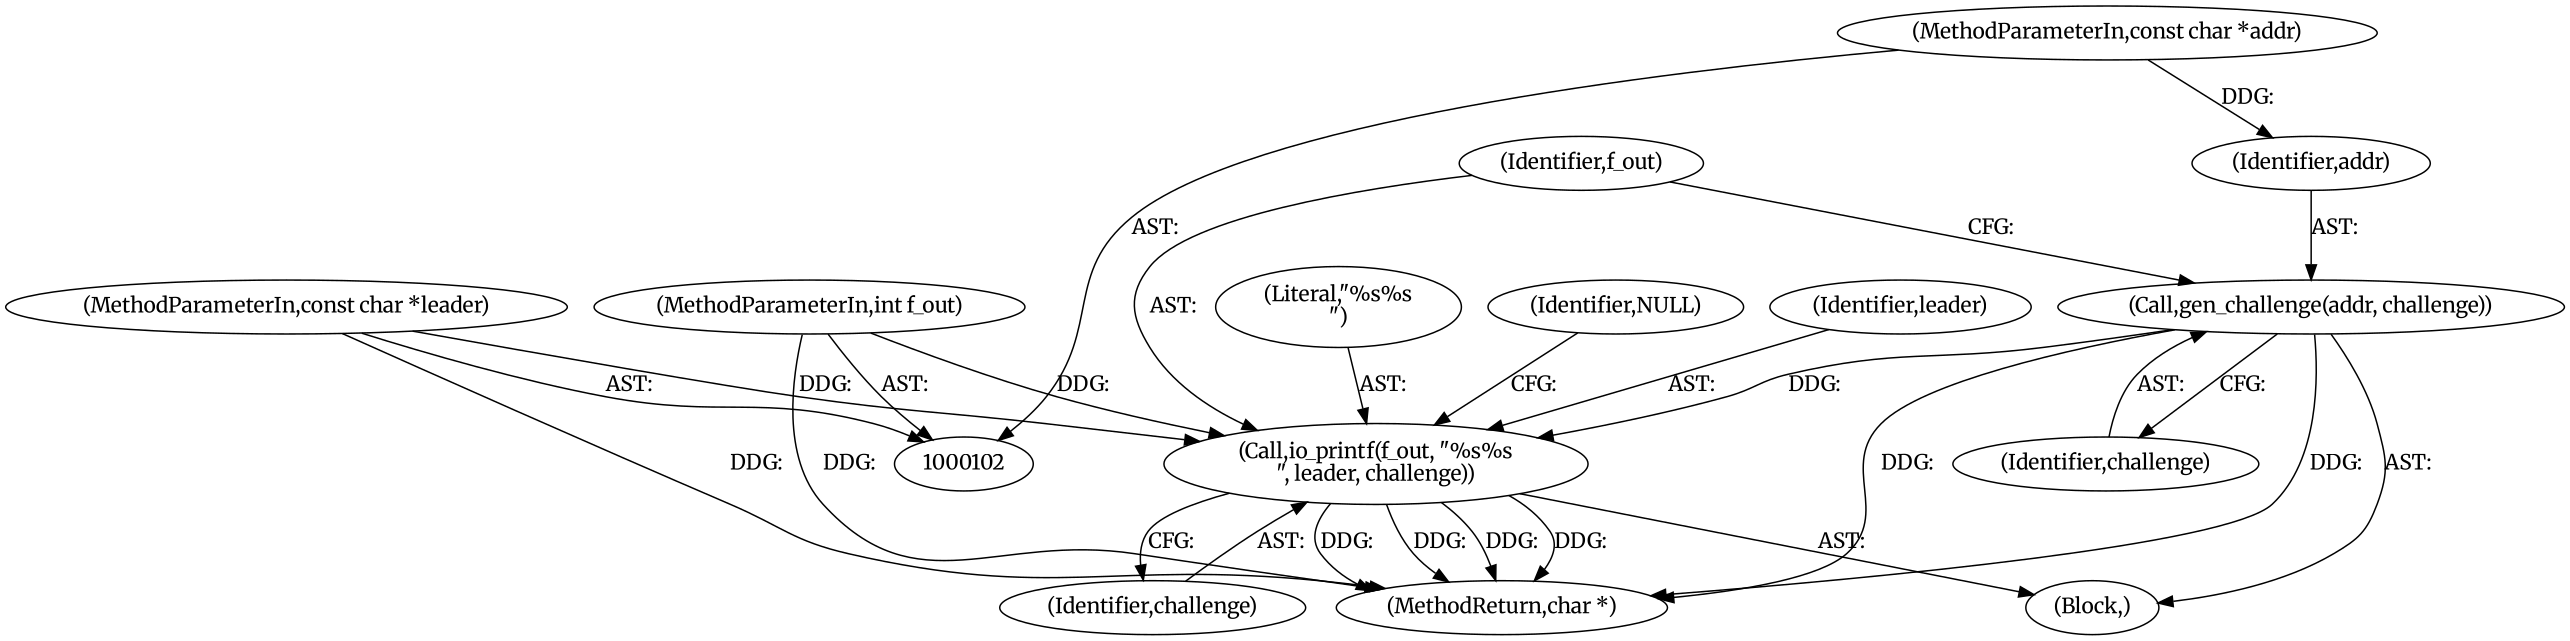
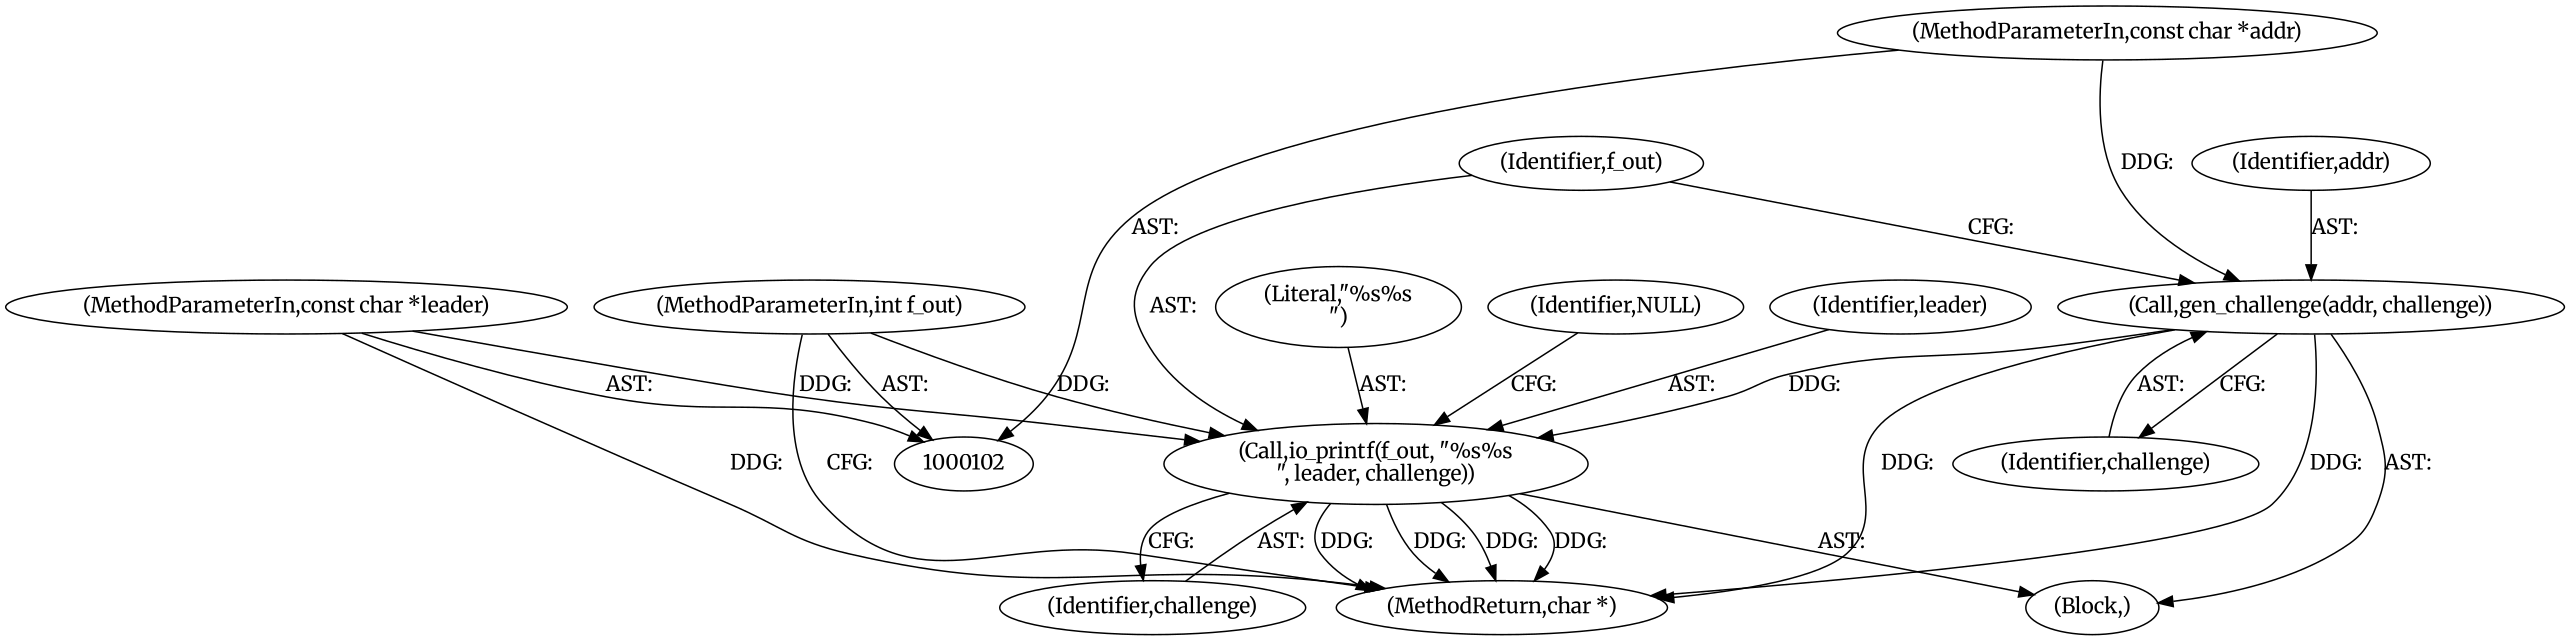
(2204, 95) -> (2122, 191)
(852, 464) -> (852, 464)
